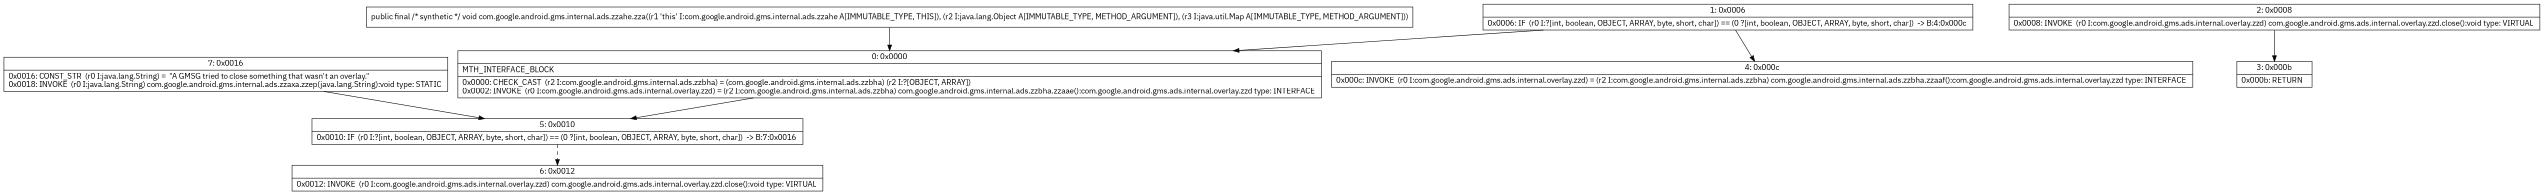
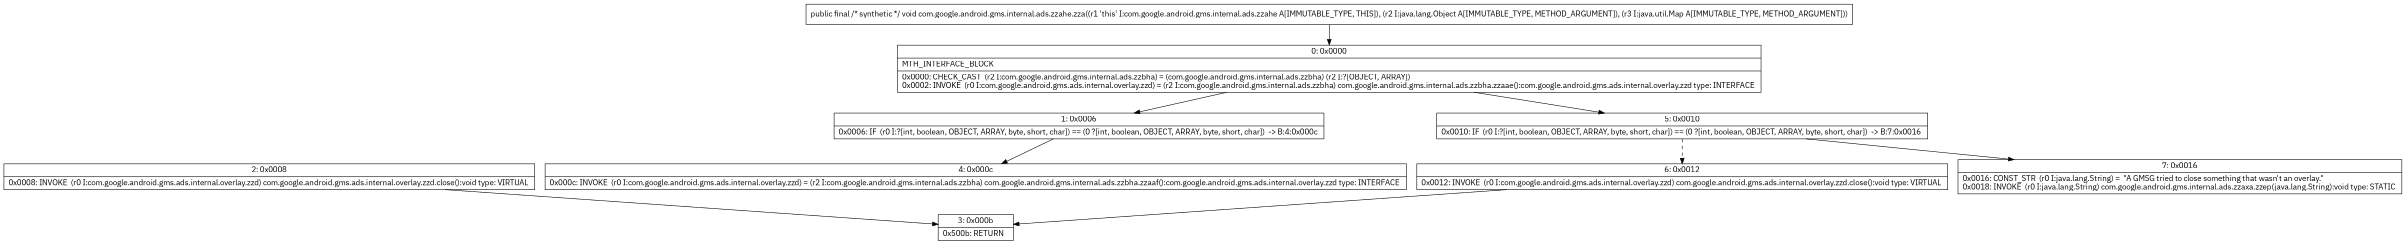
(1391, 40) -> (1183, 102)
(2274, 81) -> (976, 234)
(401, 105) -> (1907, 149)
none -> (1263, 207)
